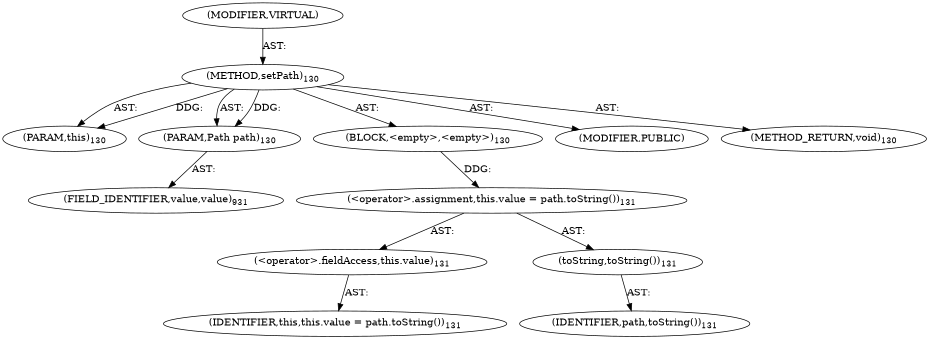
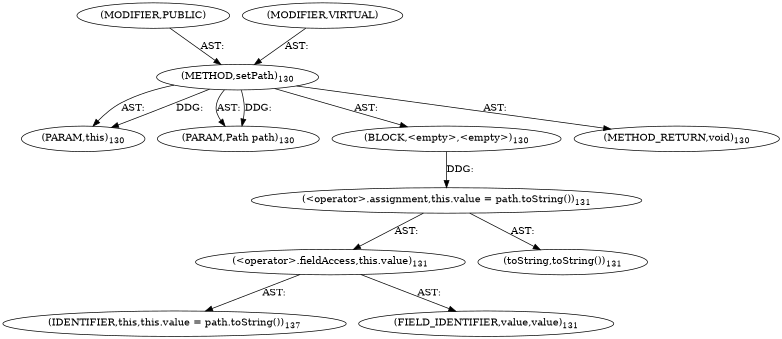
(444, 108) -> (192, 44)
(191, 167) -> (405, 292)
(240, 199) -> (571, 323)
(453, 323) -> (293, 323)
(635, 324) -> none
